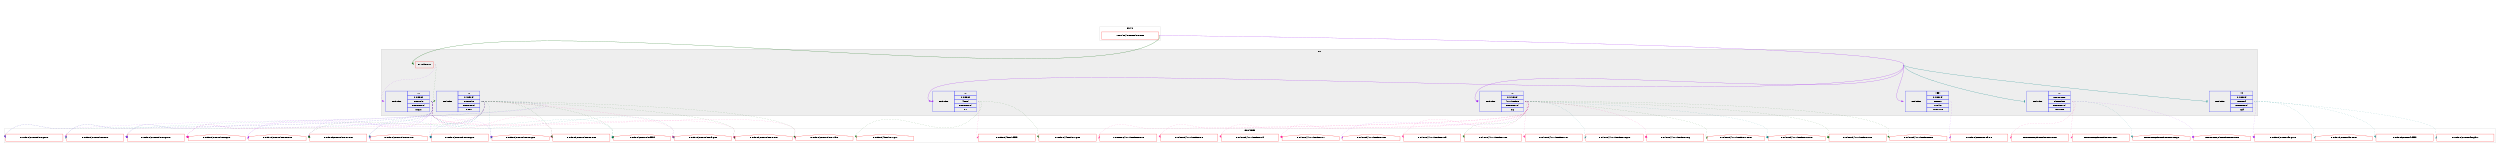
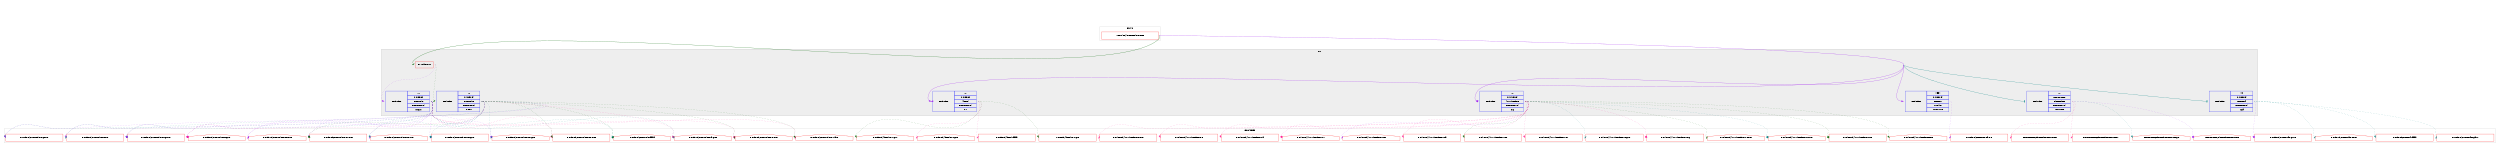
(825, 52) -> (825, 52)
none -> (946, 138)
(1068, 138) -> (1068, 138)
(1128, 138) -> (1128, 138)
(2101, 138) -> (2101, 138)
